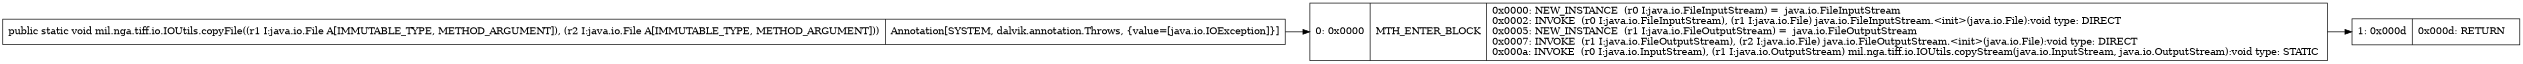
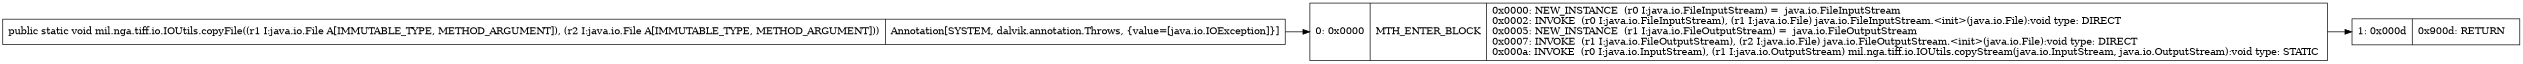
(2466, 31) -> (2466, 31)
